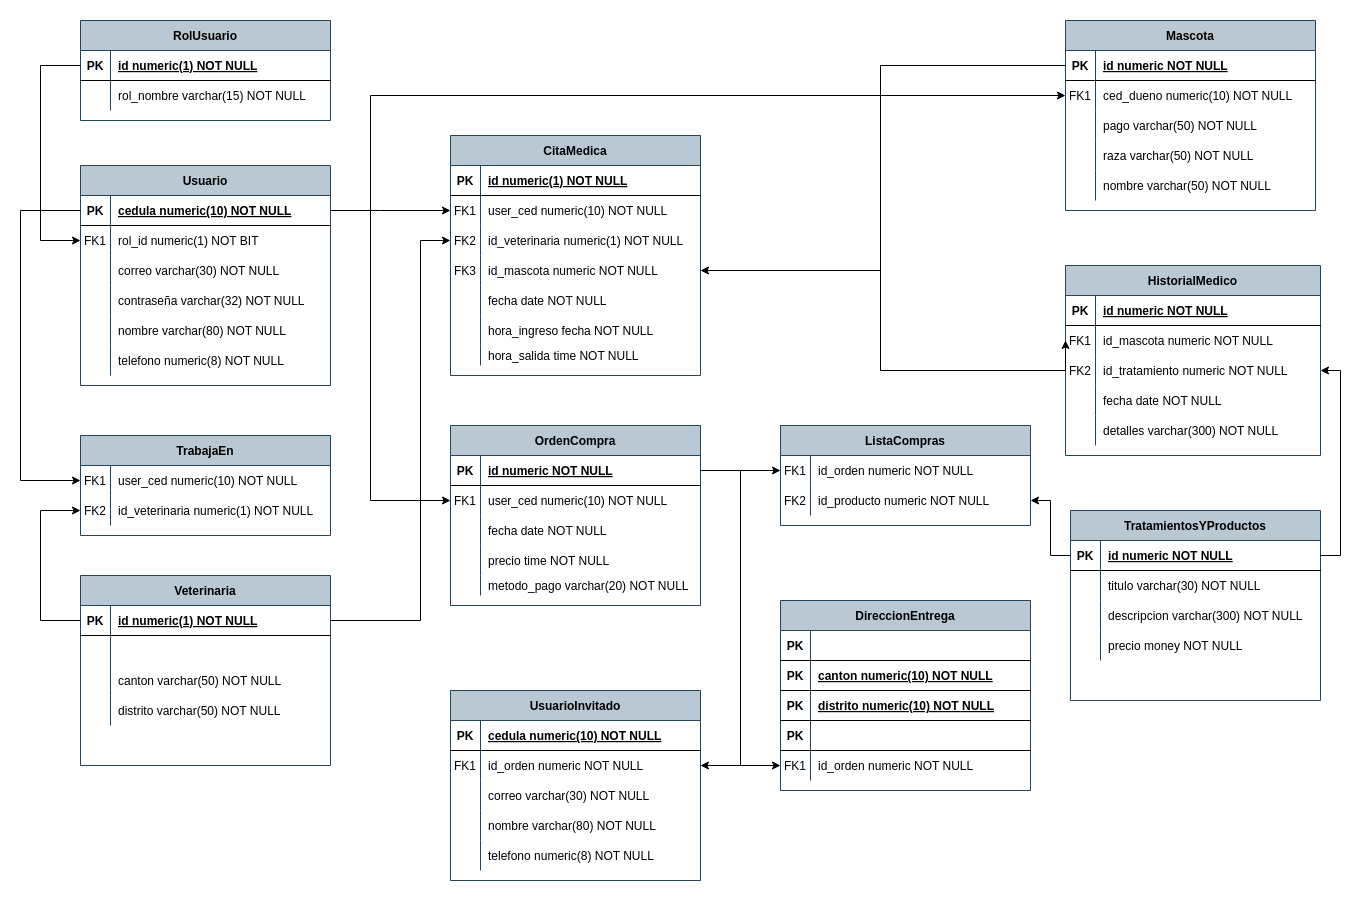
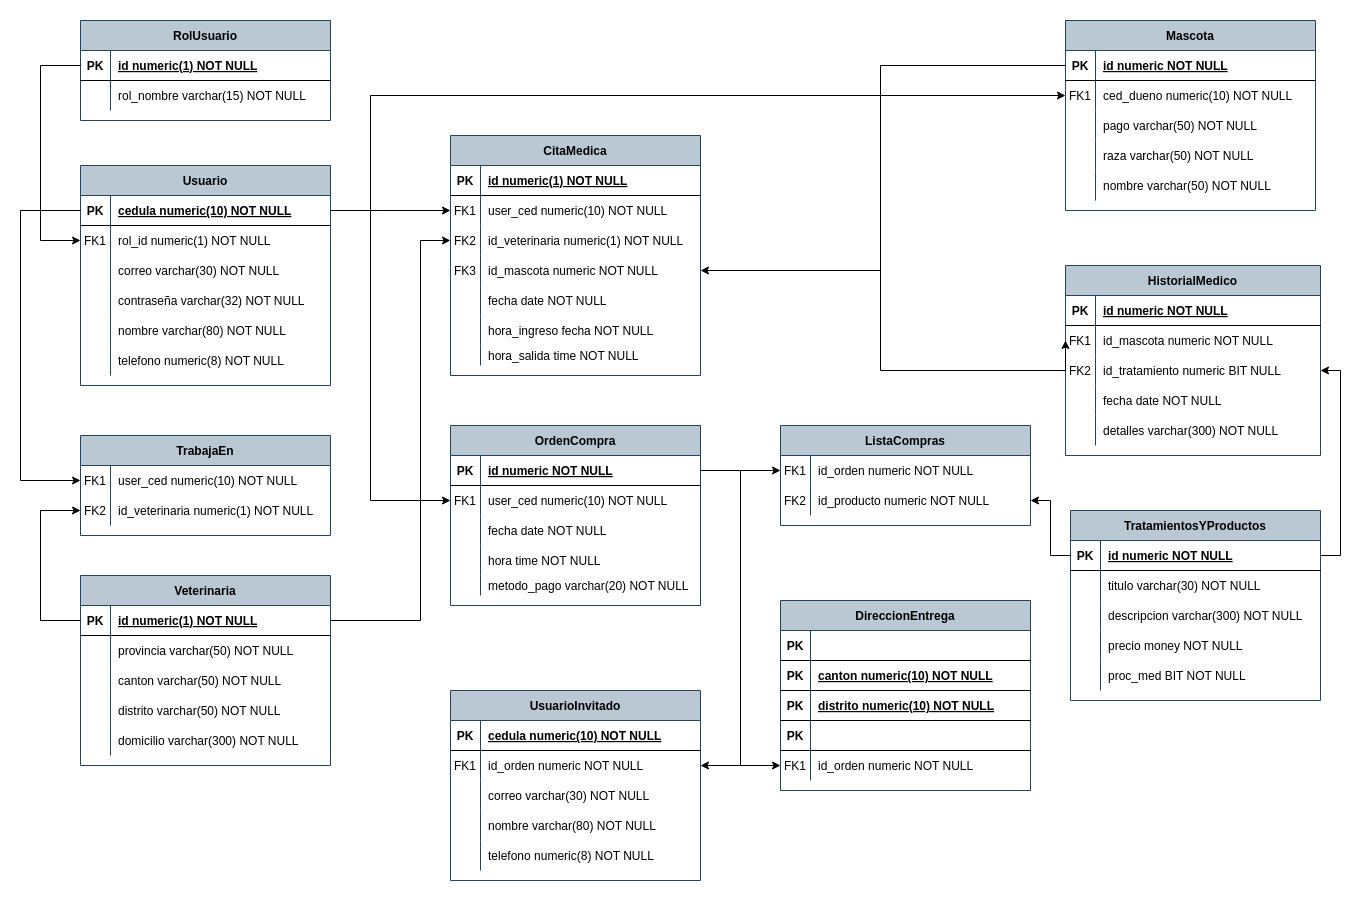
(193, 241) -> (196, 241)
(1198, 371) -> (1198, 371)
(547, 561) -> (542, 561)
none -> (221, 651)
none -> (1211, 676)
none -> (221, 741)
